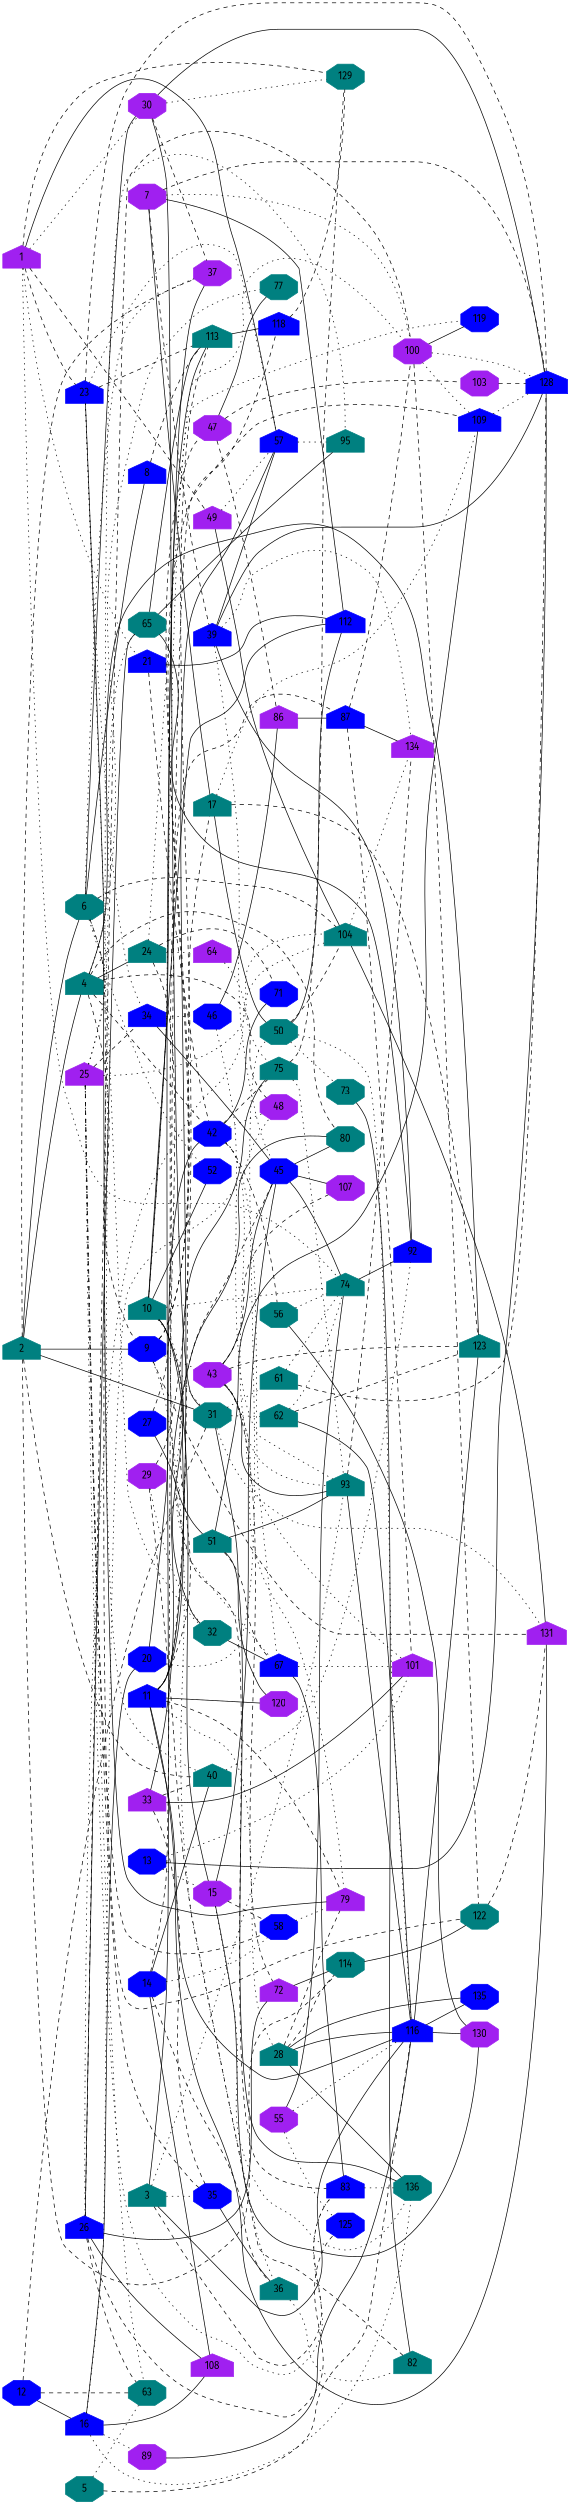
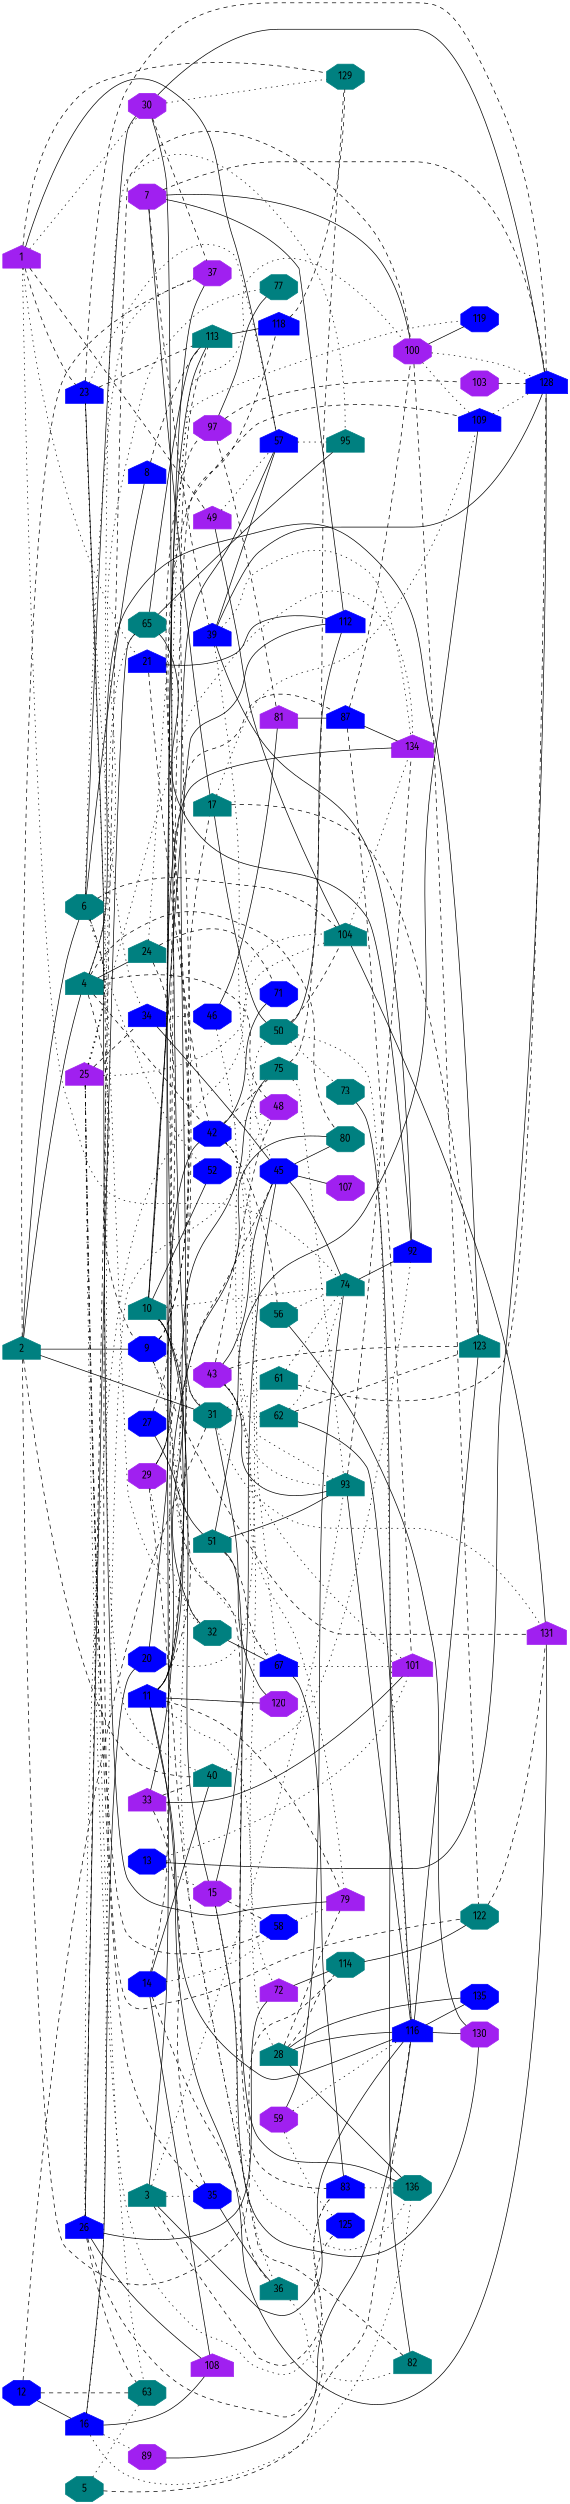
(321, 217) -> (321, 217)
(212, 428) -> (212, 428)
none -> (192, 710)
(279, 718) -> (279, 718)
(212, 952) -> none
none -> (167, 1022)
(257, 1249) -> (230, 1289)
(253, 1697) -> (253, 1697)
(279, 2120) -> (279, 2120)
